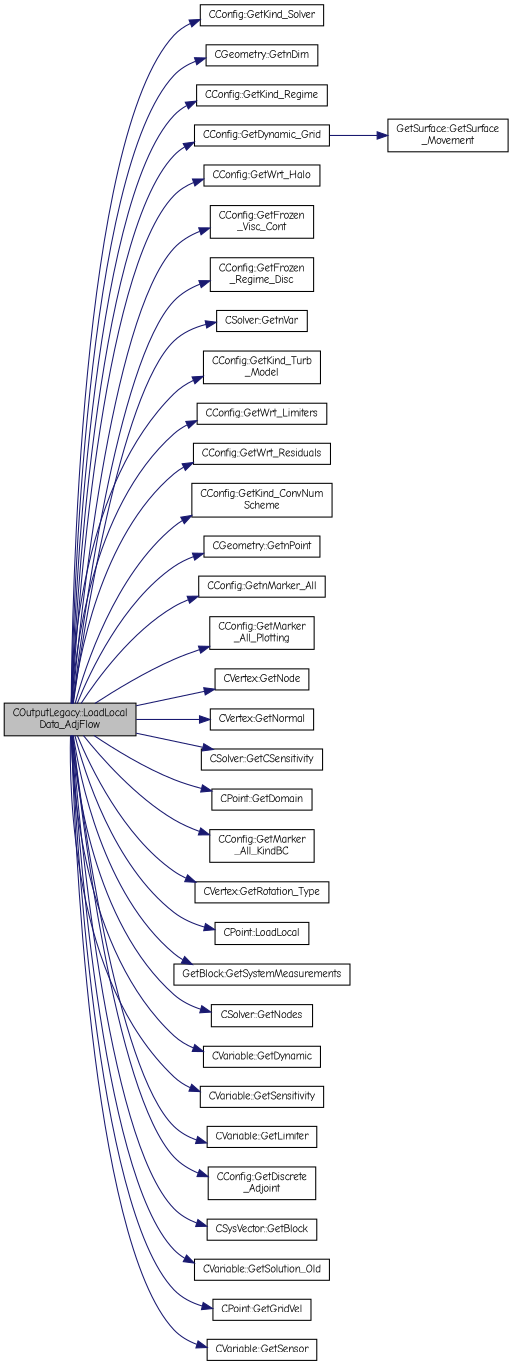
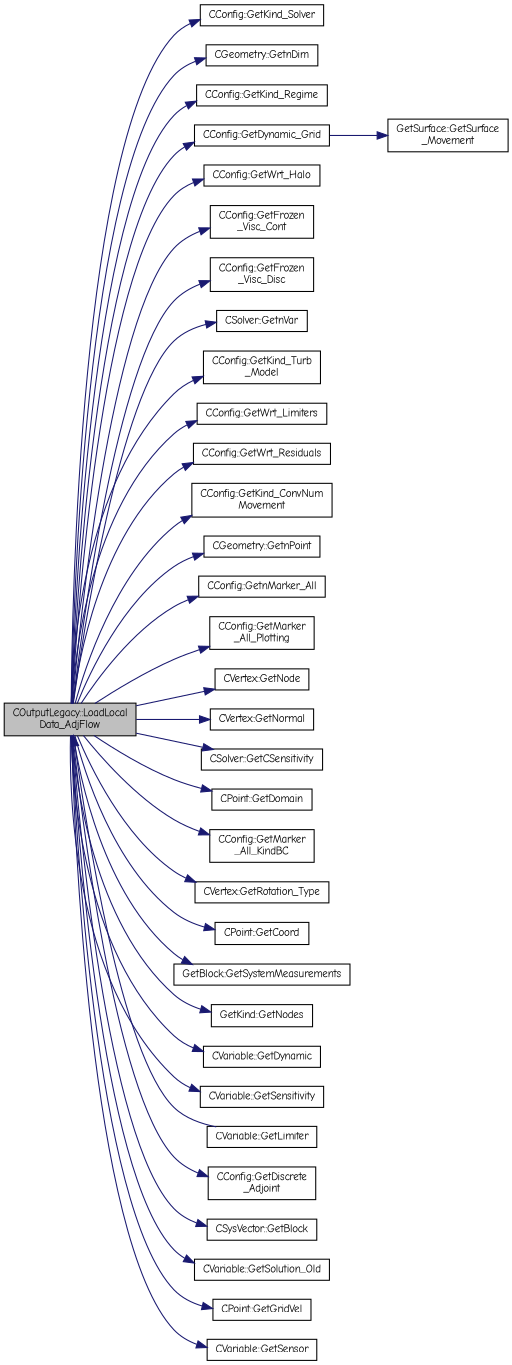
(262, 275) -> (262, 275)
(262, 500) -> (262, 500)
(262, 933) -> (262, 933)
(262, 1016) -> (262, 1016)
(130, 1033) -> (118, 976)
